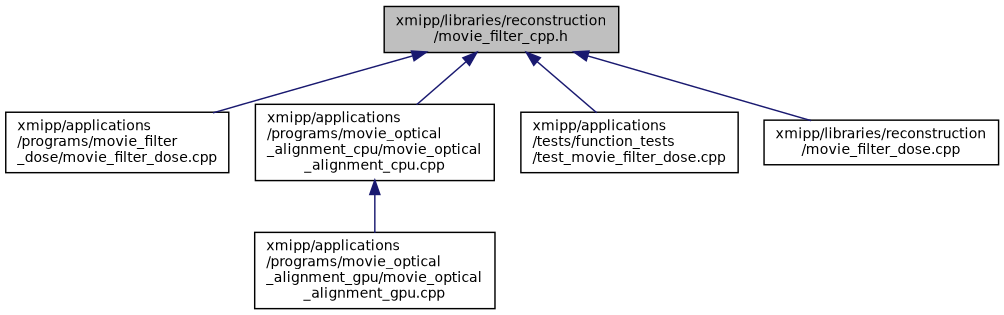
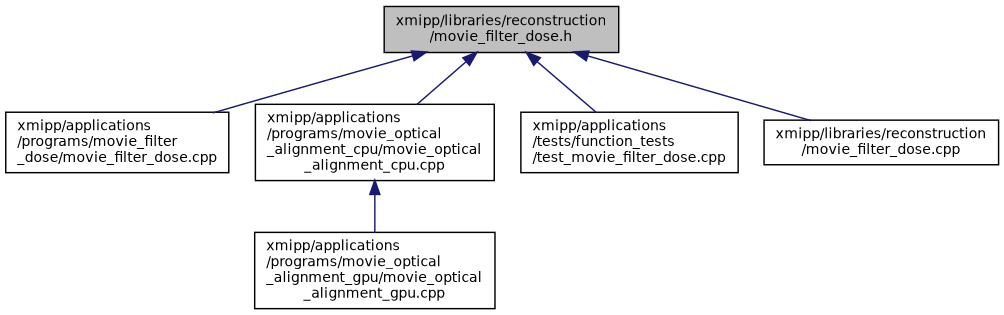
(501, 29) -> (501, 29)
